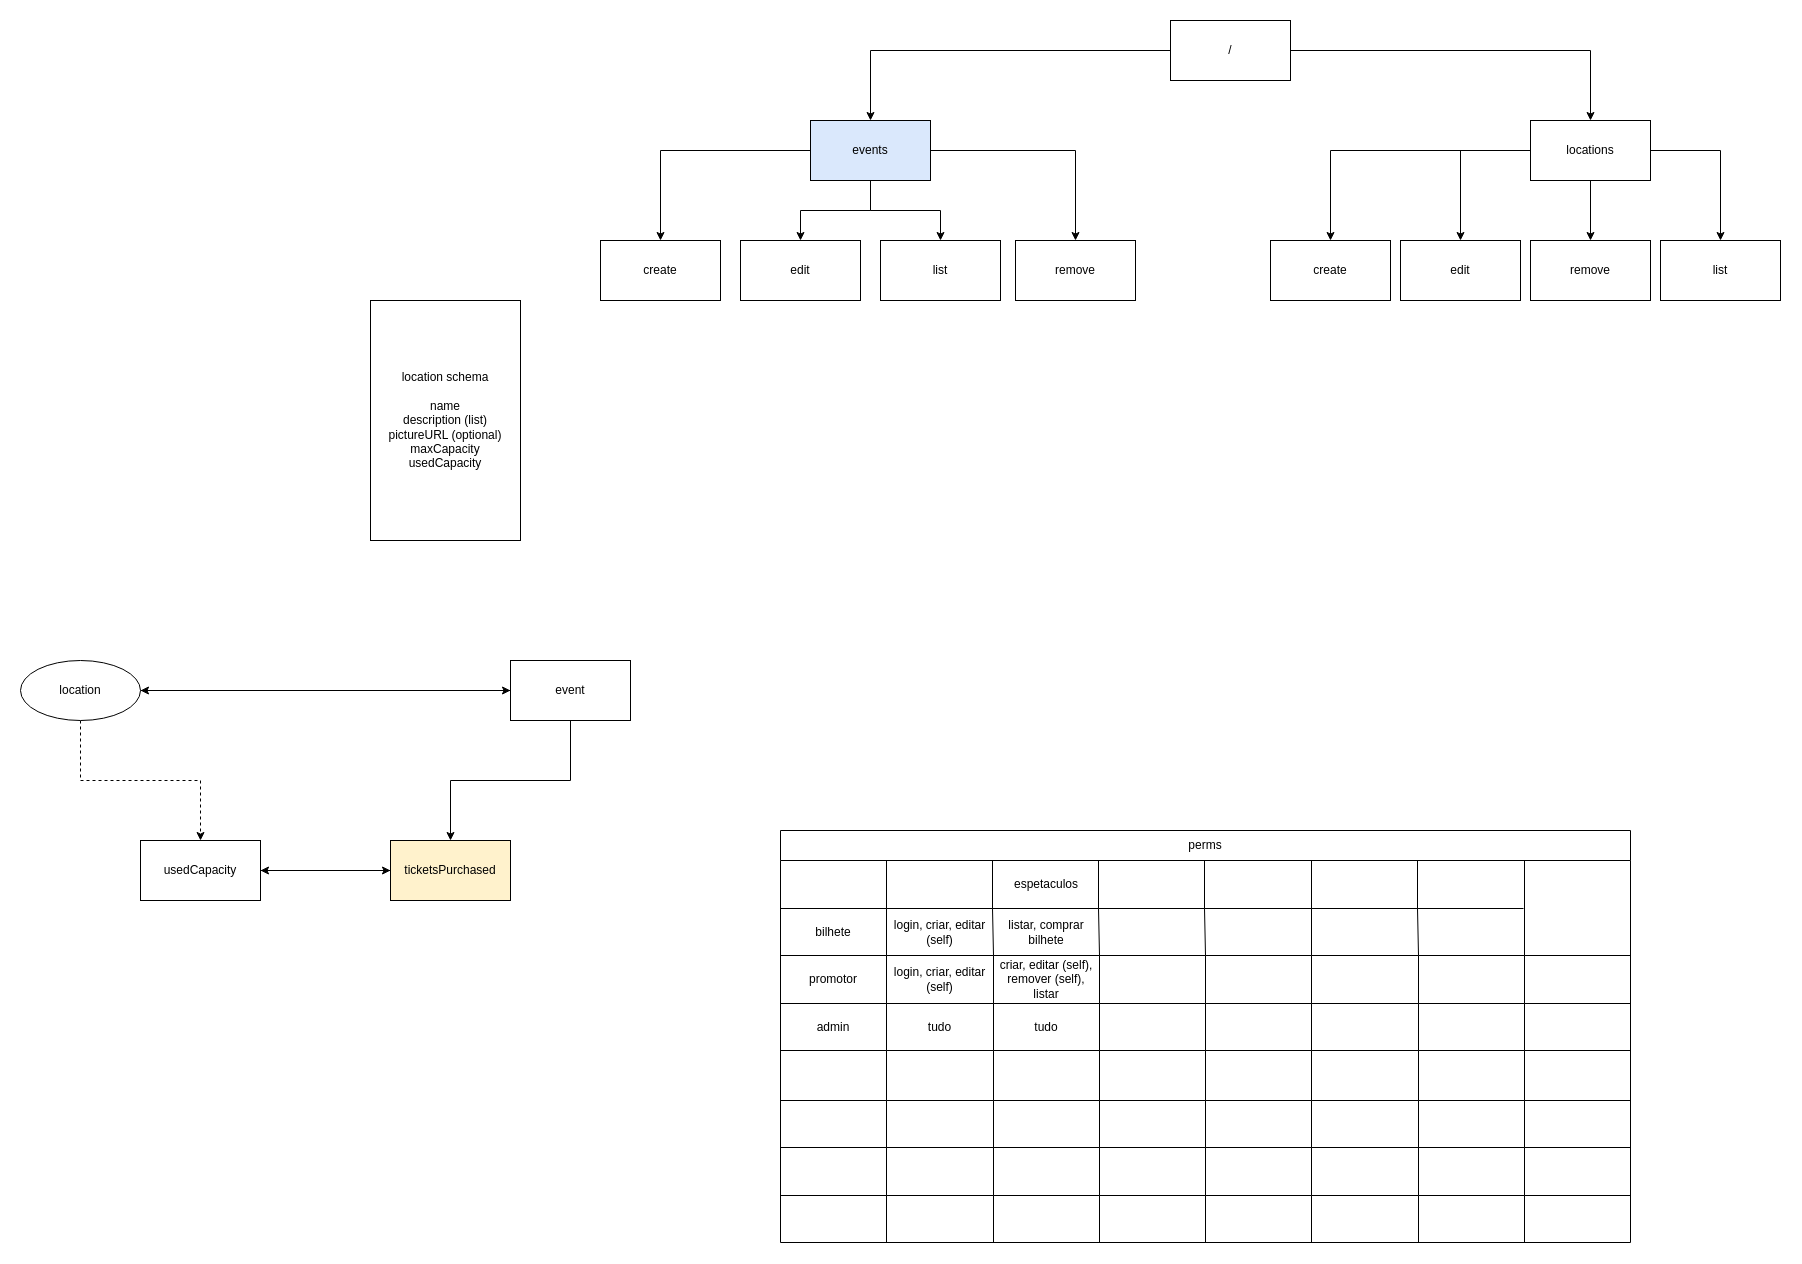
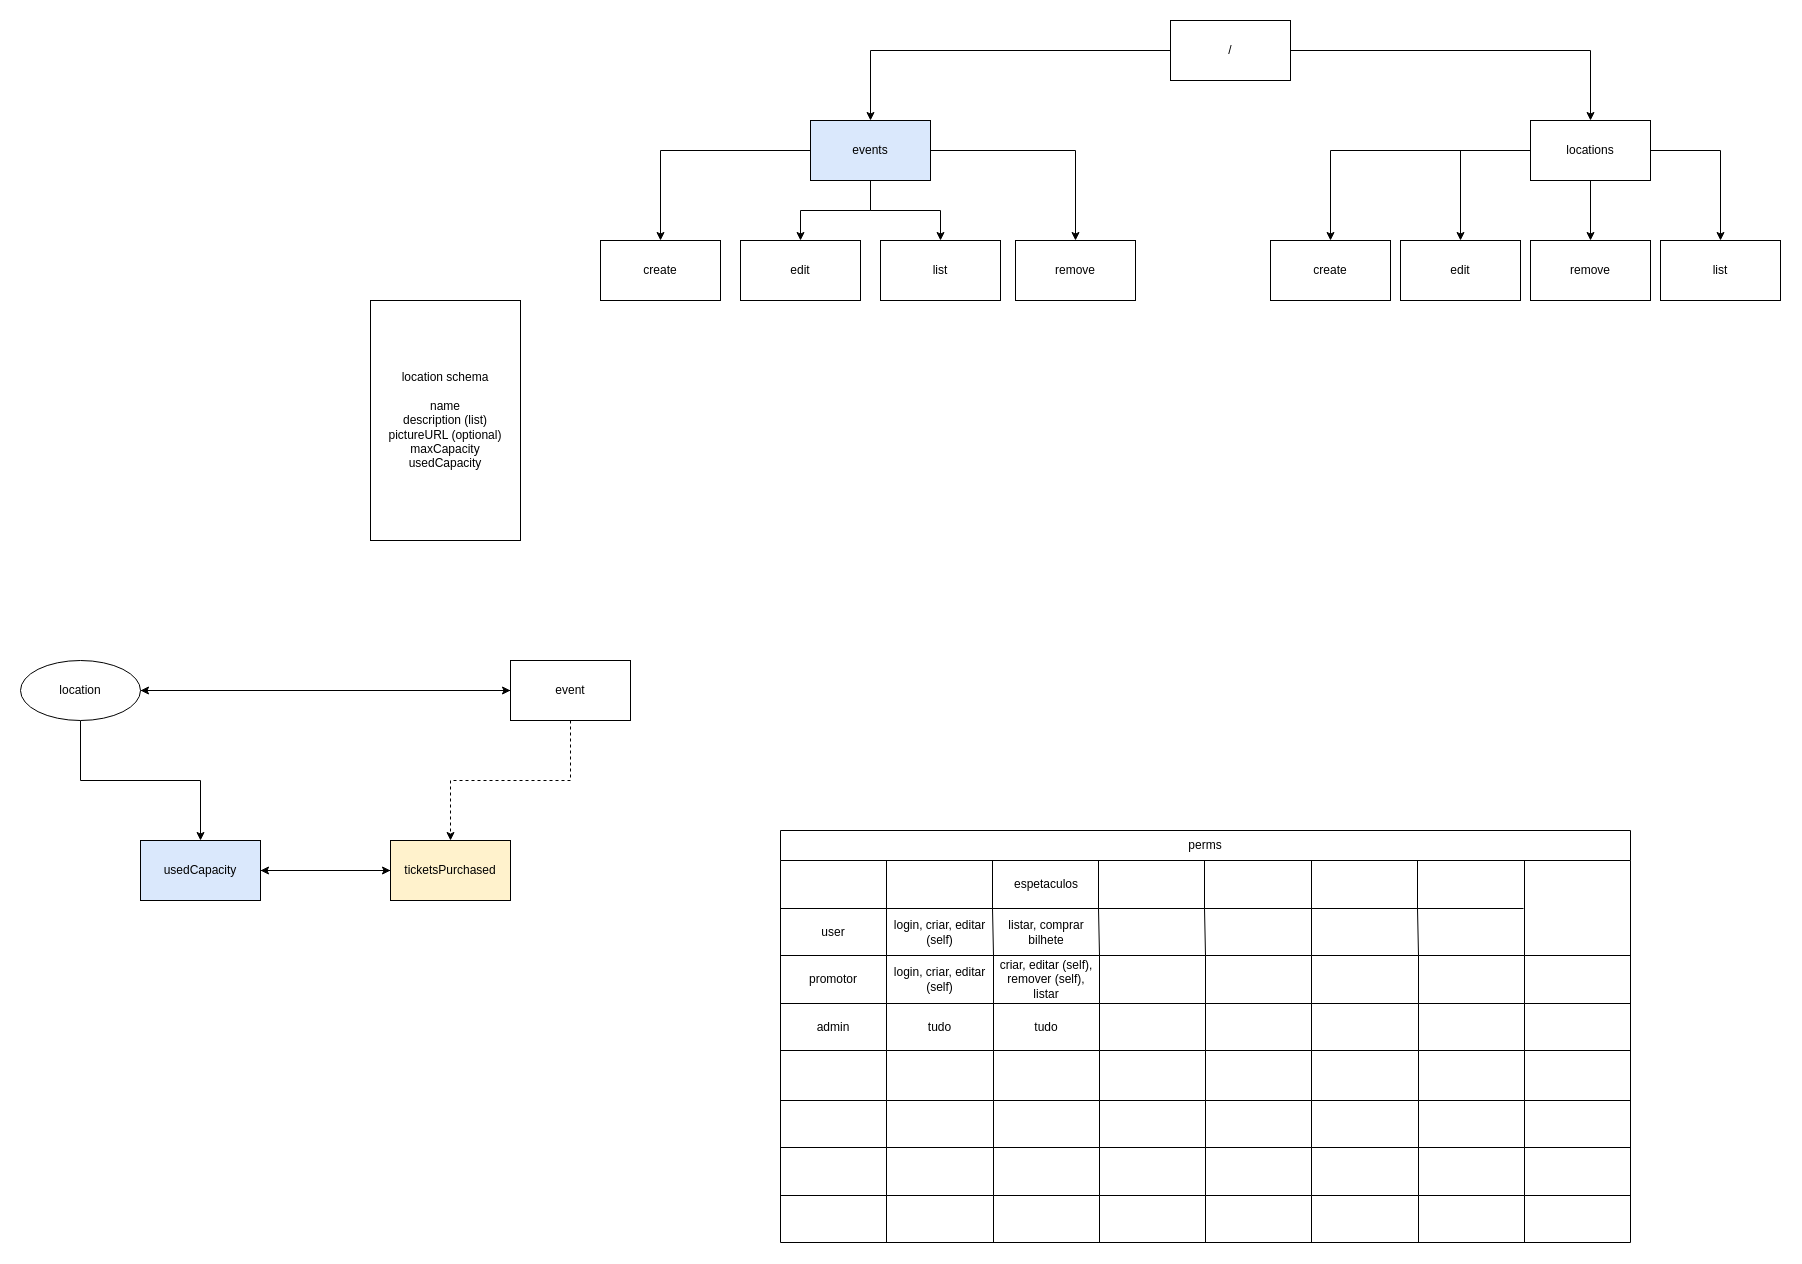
(138, 781) -> (138, 781)
(514, 781) -> (514, 781)
(201, 871) -> (201, 871)
(834, 933) -> (834, 933)
